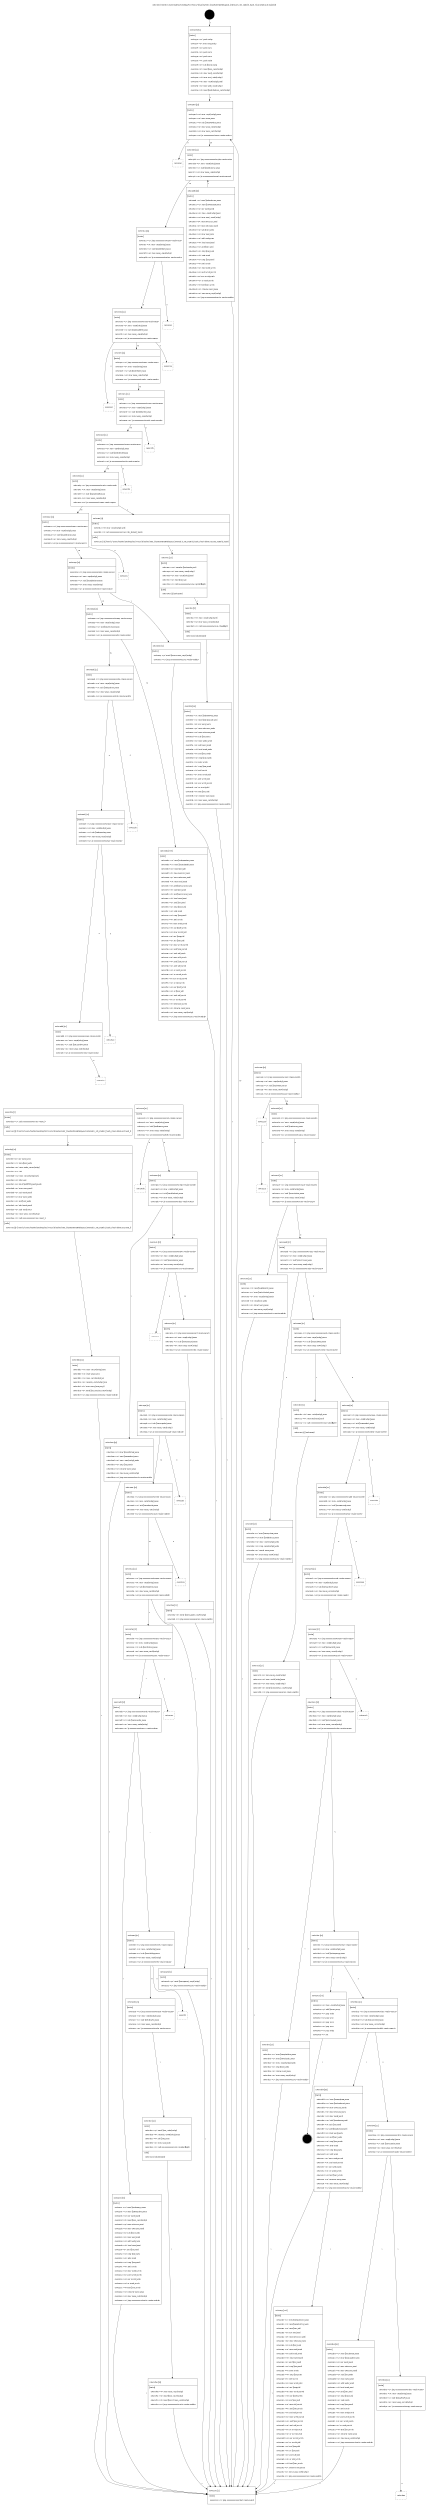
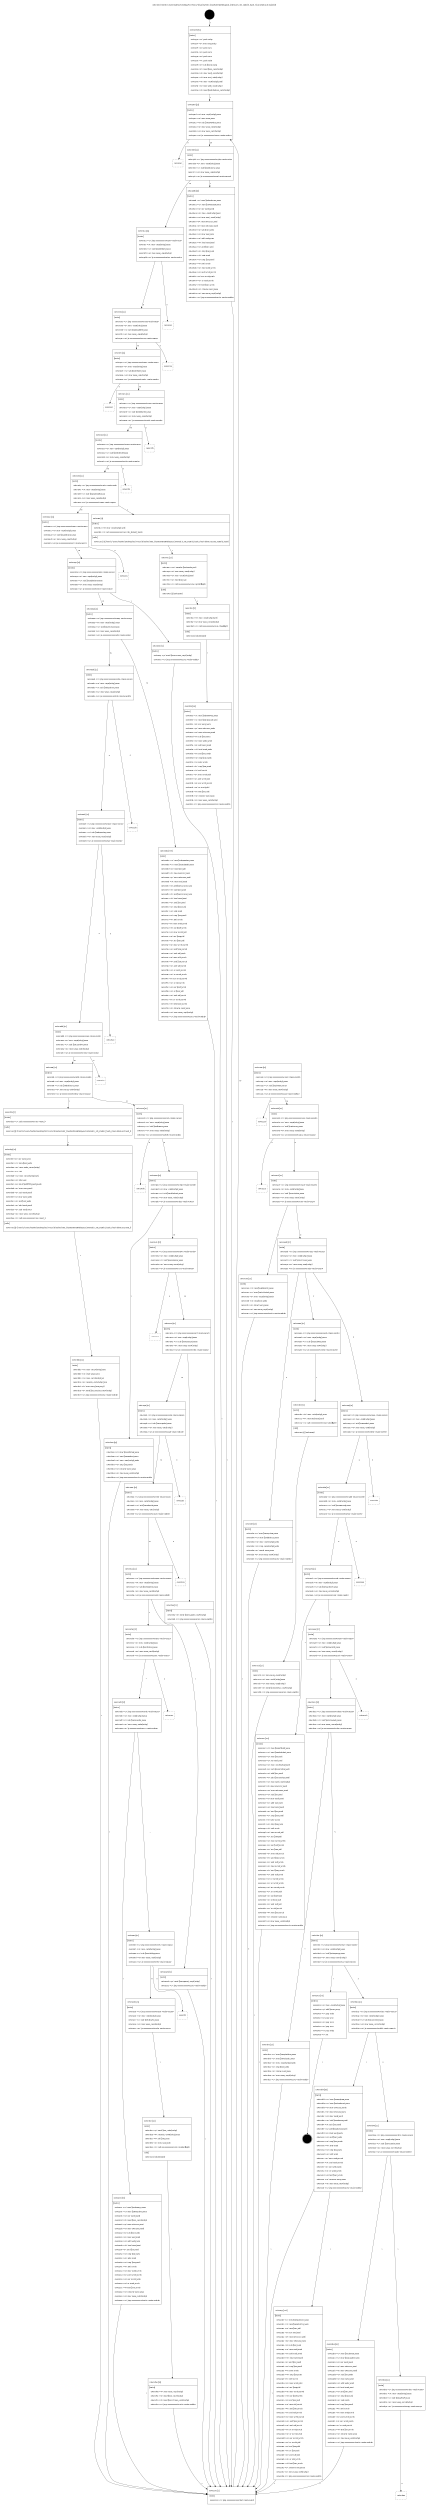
(208, 184) -> (210, 183)
(105, 371) -> (114, 392)
none -> (69, 1081)
(262, 1154) -> (264, 1160)
none -> (174, 1377)
(339, 1377) -> (347, 1333)
none -> (280, 1832)
